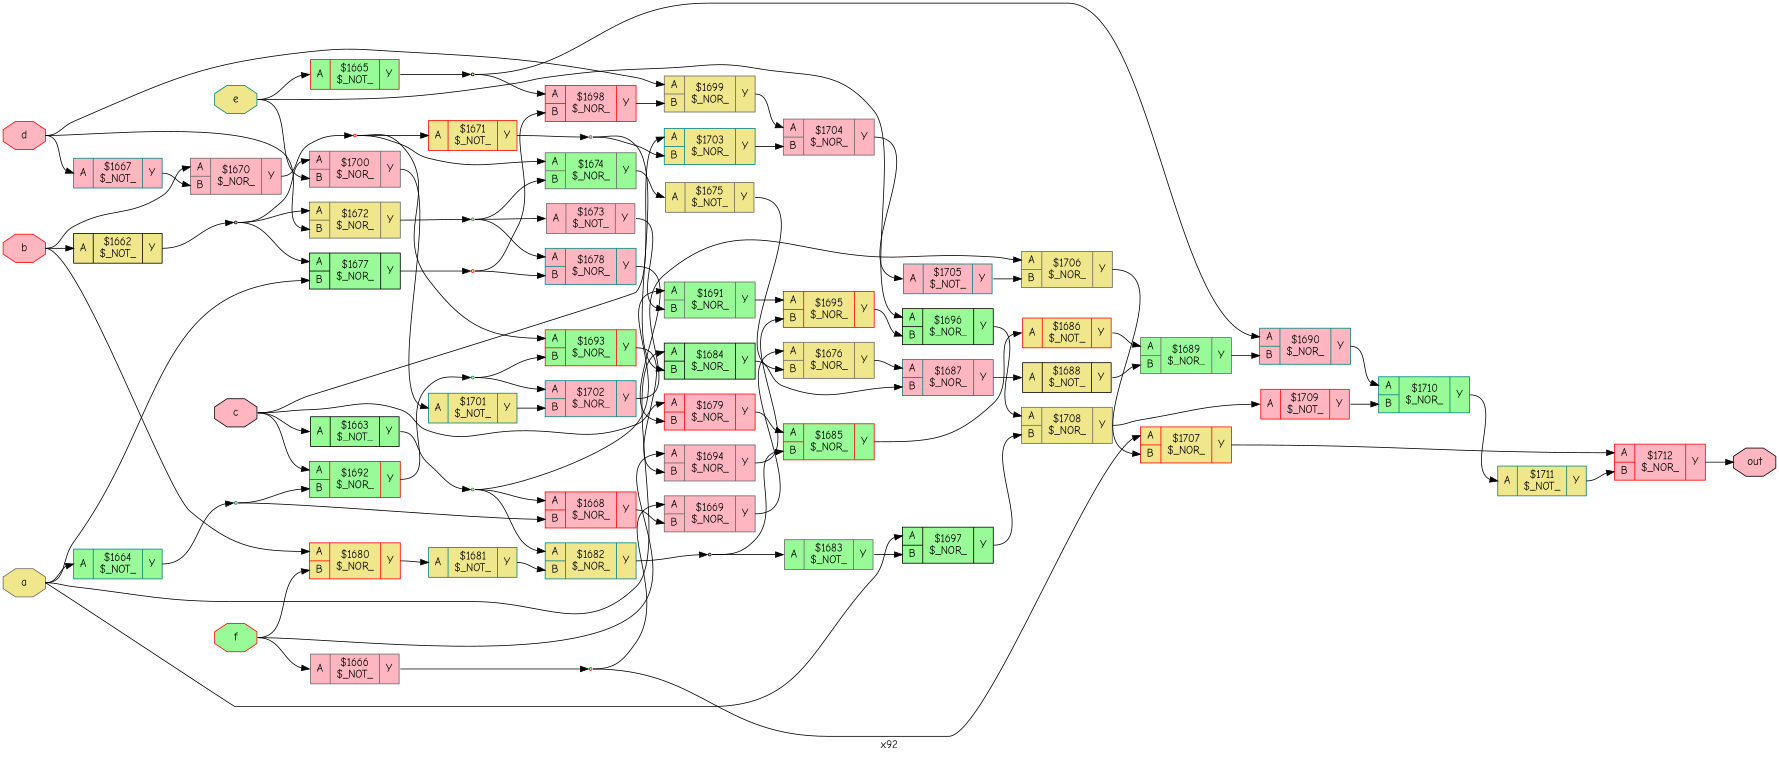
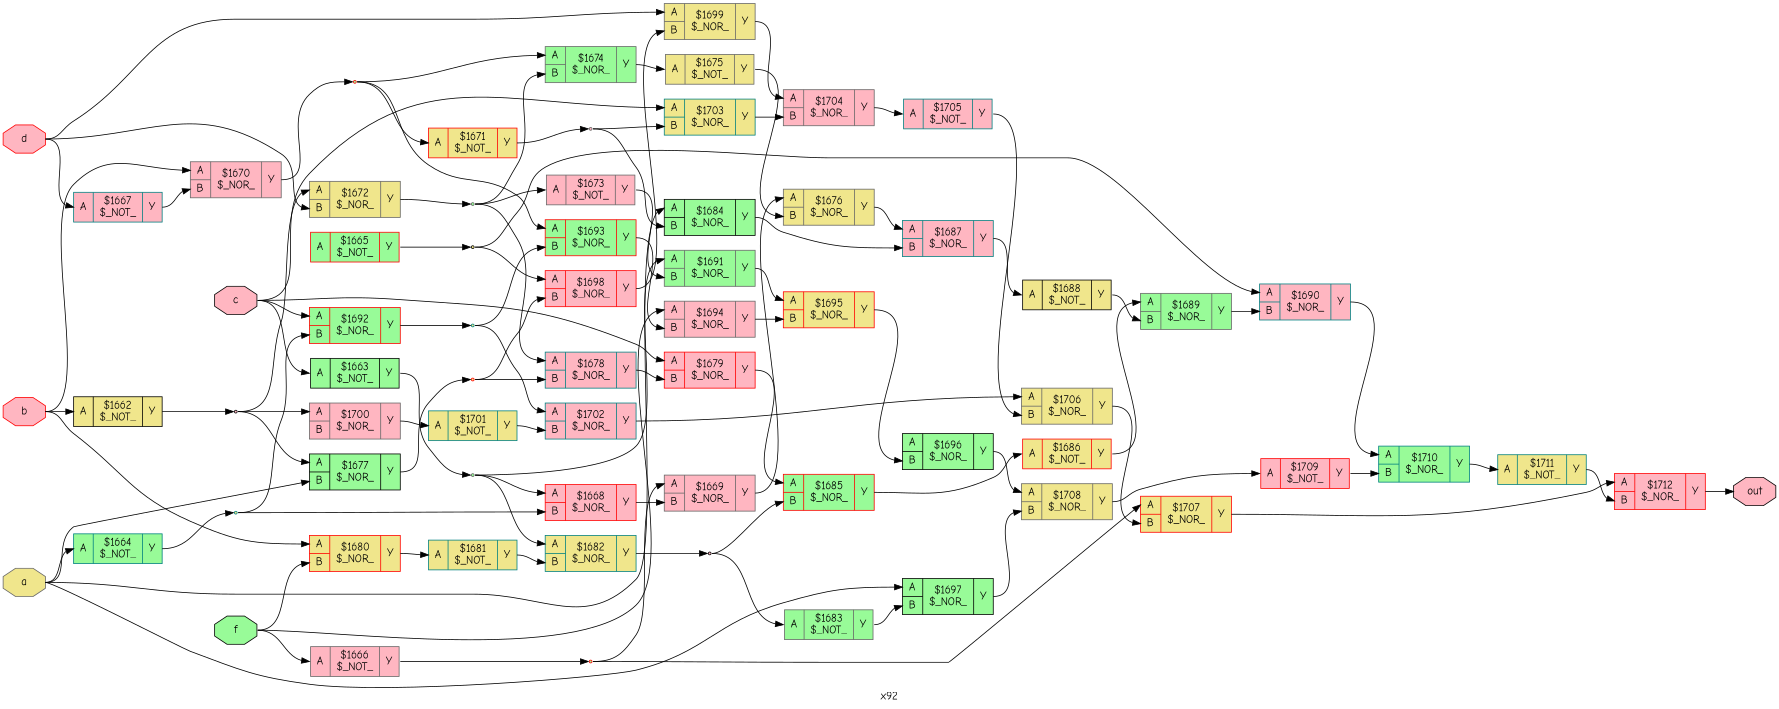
(236, 99) -> none
(236, 638) -> (236, 630)
